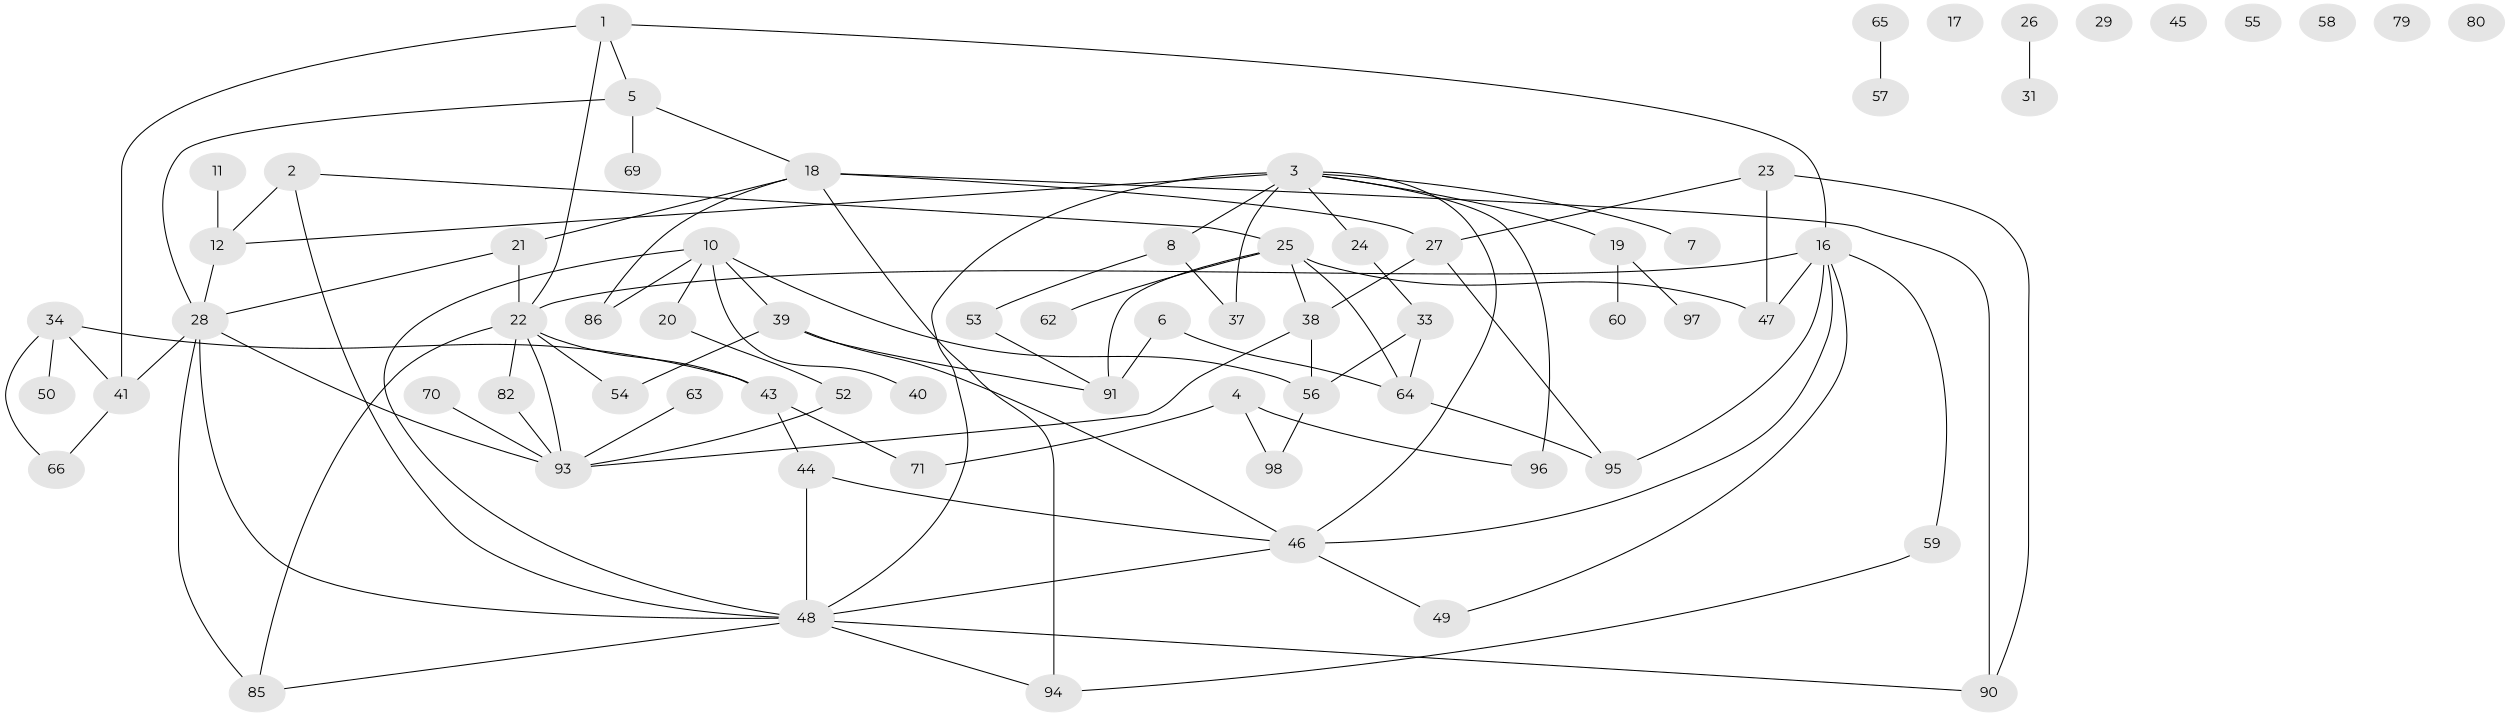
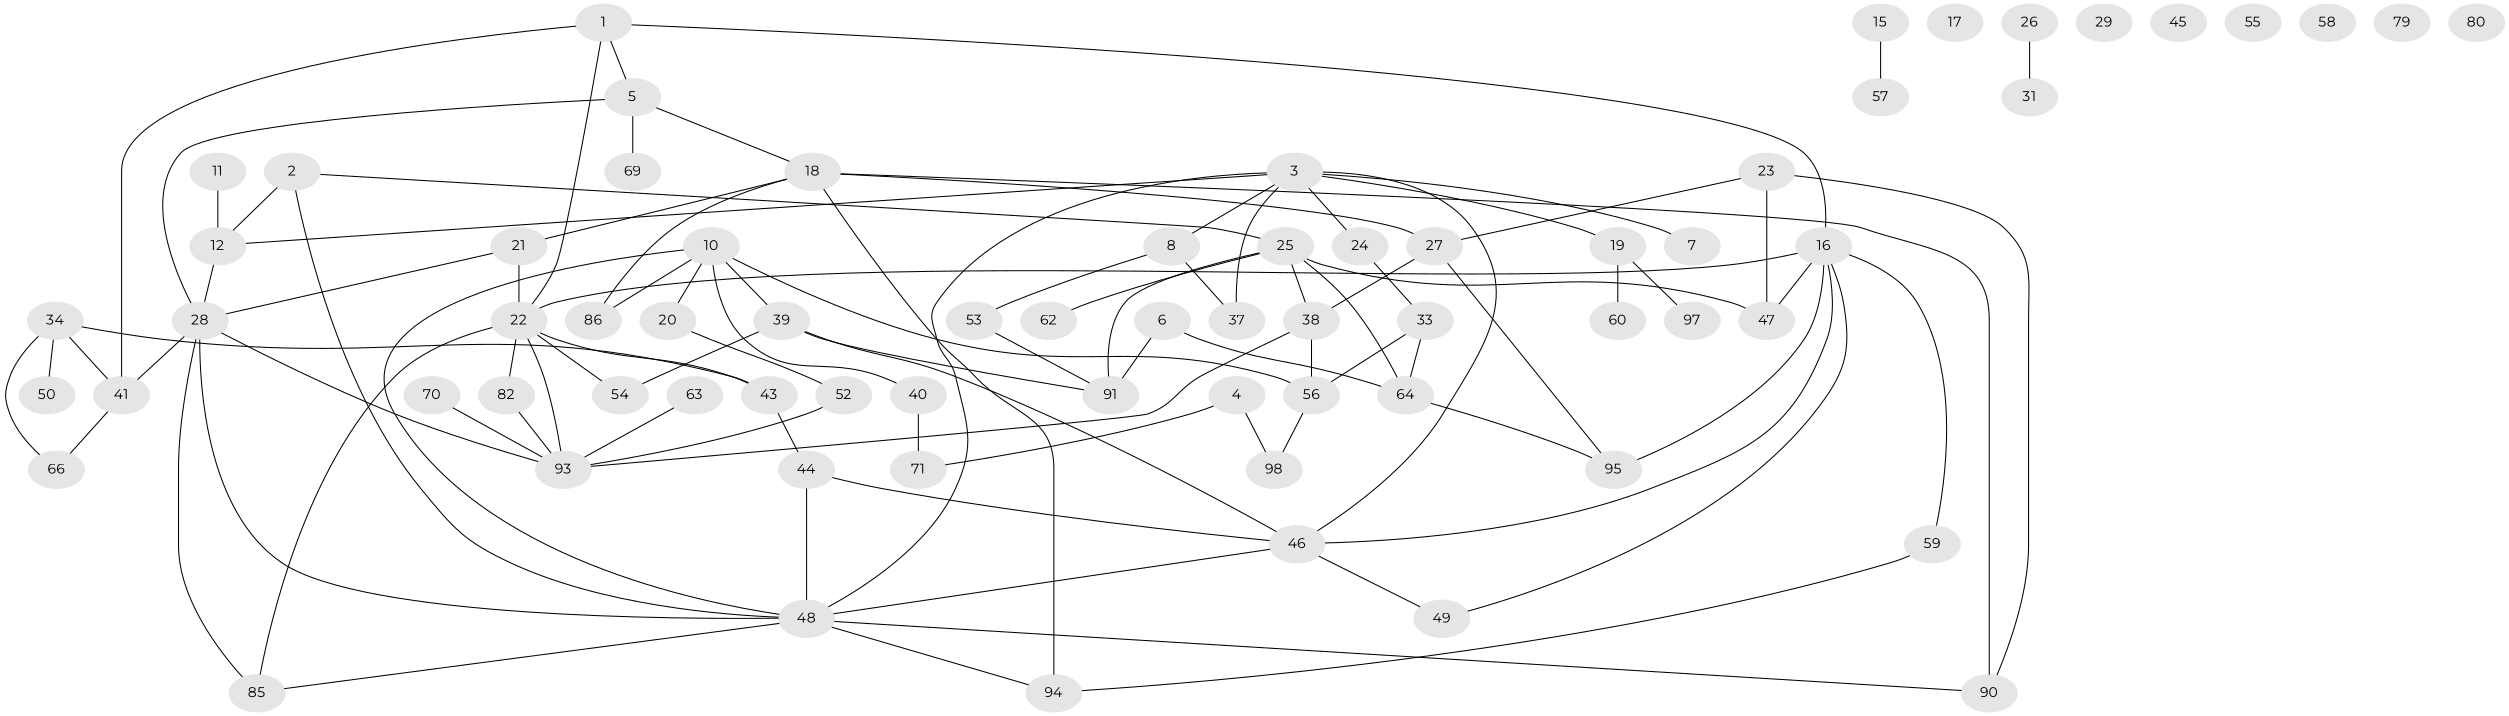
(1881, 23) -> (1881, 23)
(844, 432) -> (918, 431)
(1539, 470) -> none
